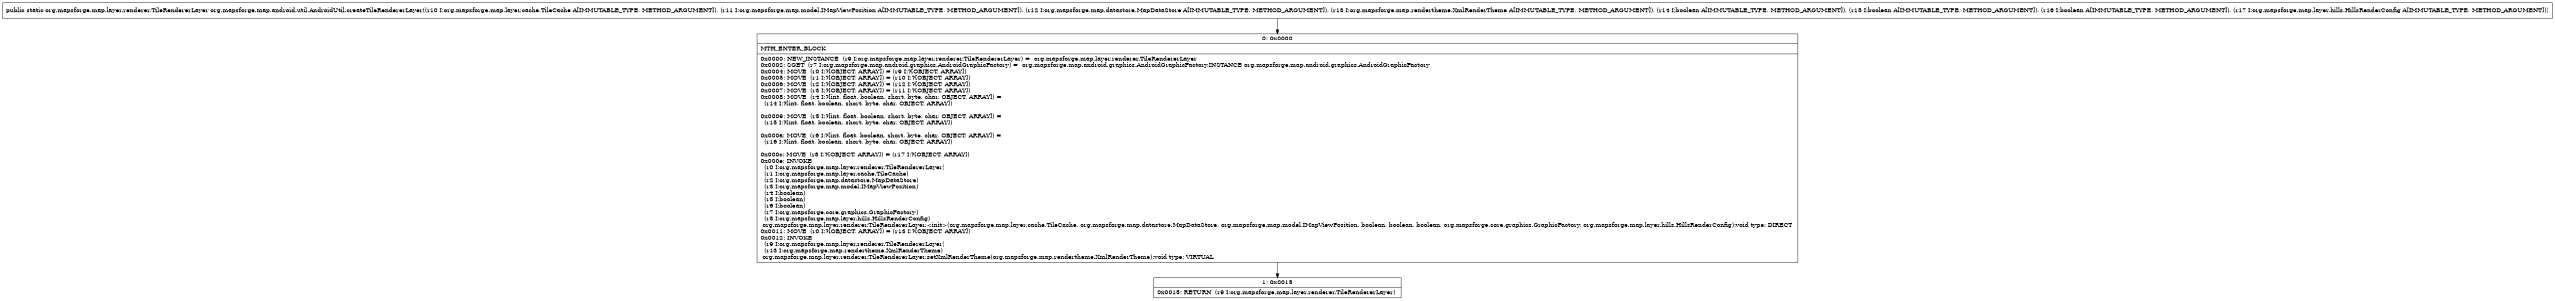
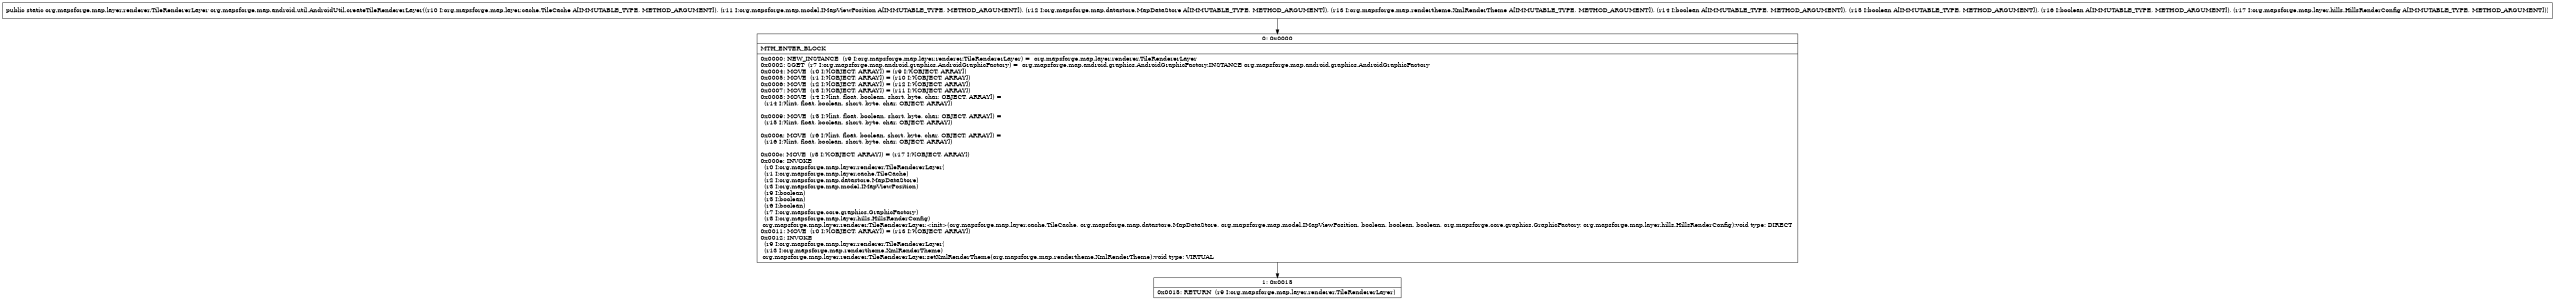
(783, 193) -> (783, 193)
